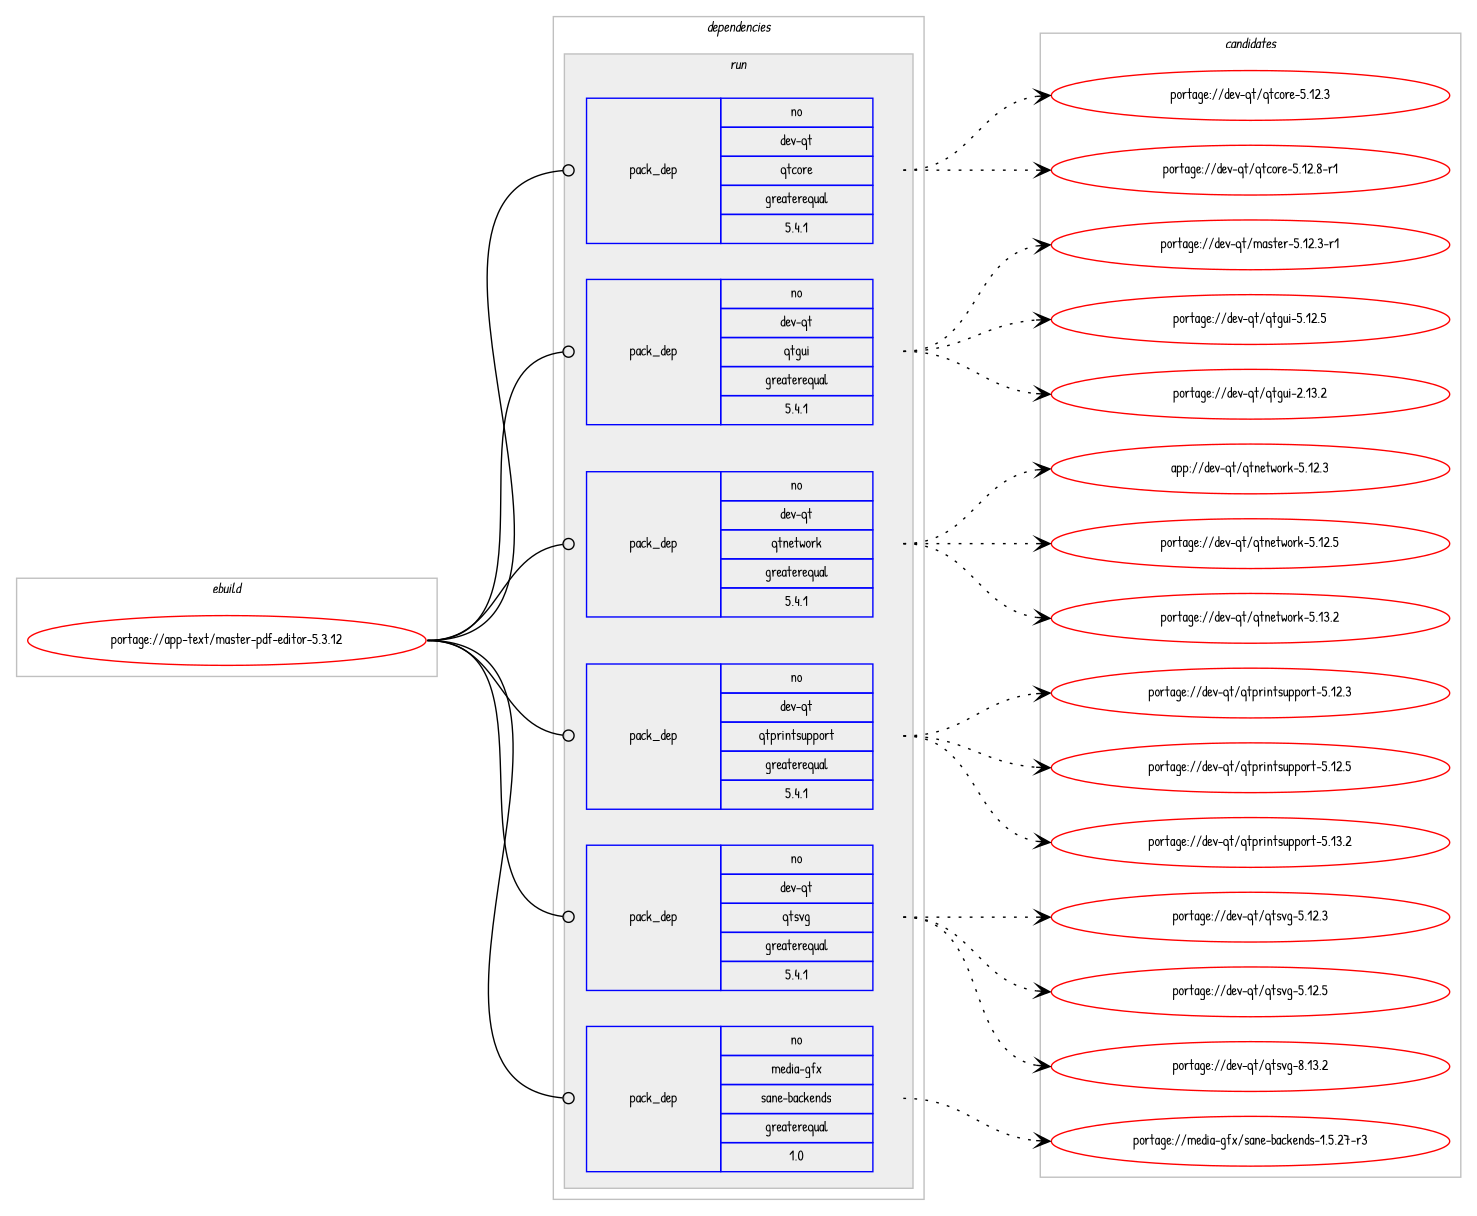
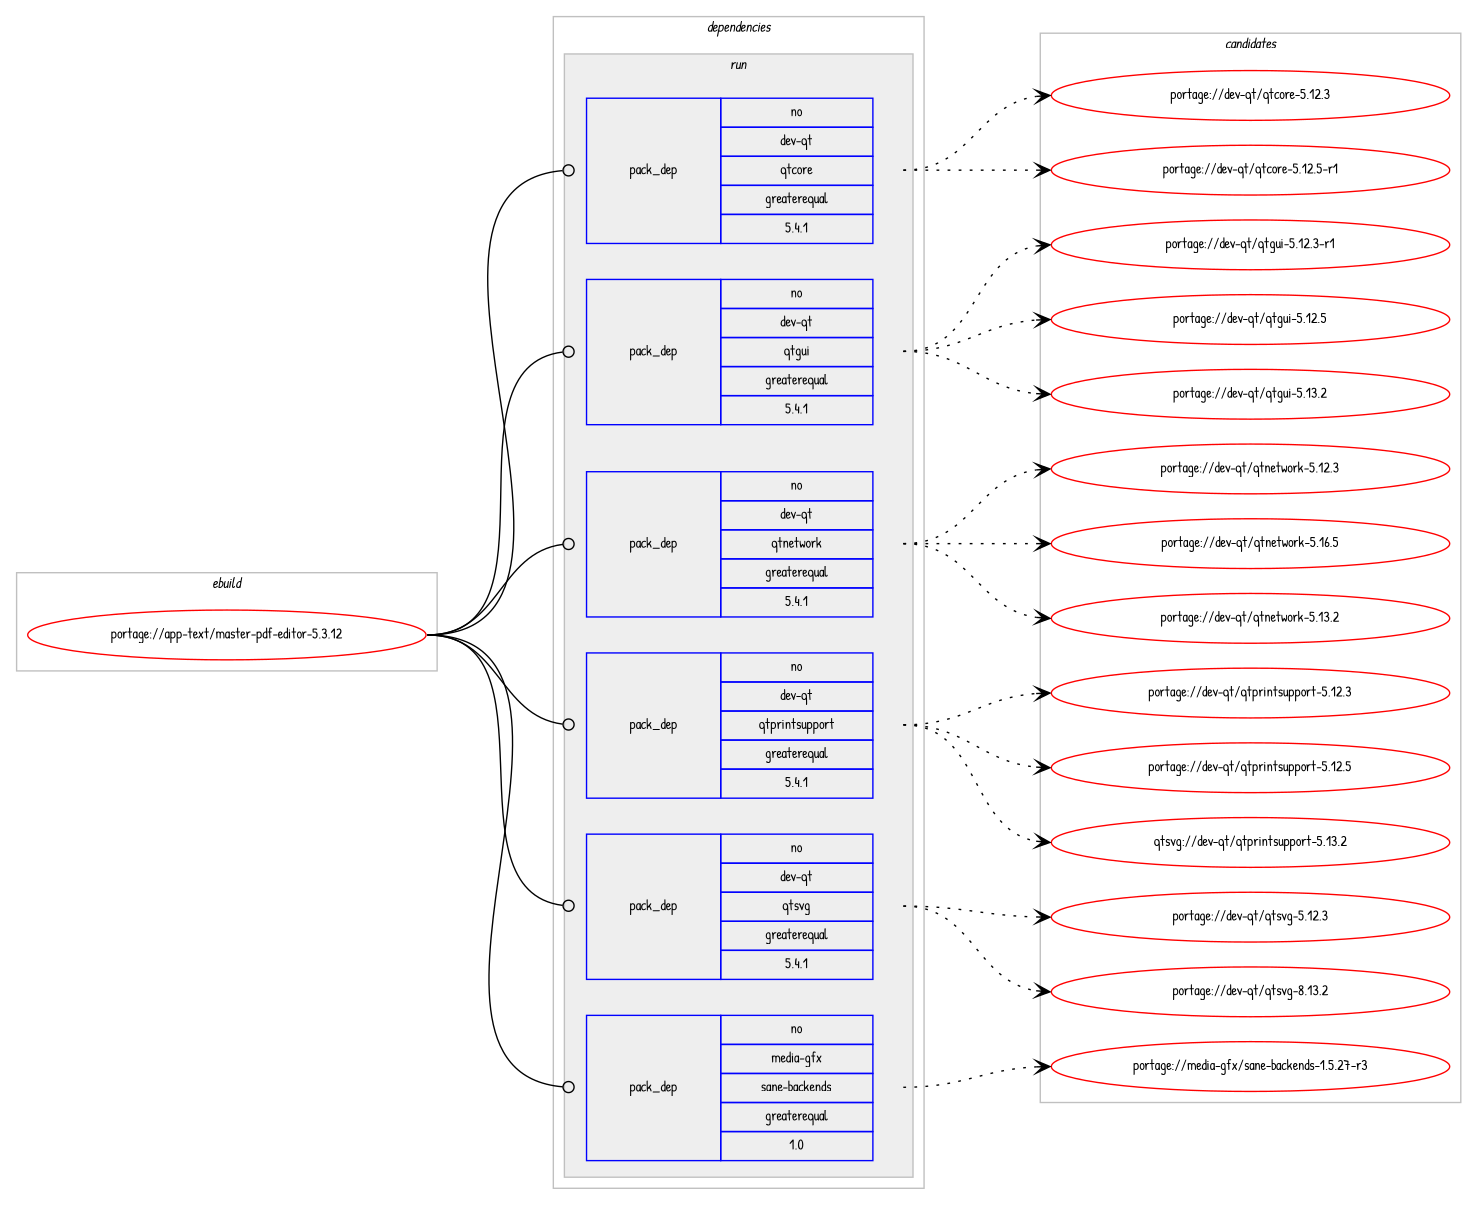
(1251, 170) -> (1251, 170)
(1251, 245) -> (1251, 245)
(1251, 394) -> (1251, 394)
(1251, 469) -> (1251, 469)
(1251, 544) -> (1251, 544)
(1251, 842) -> (1251, 842)
(1251, 992) -> none
